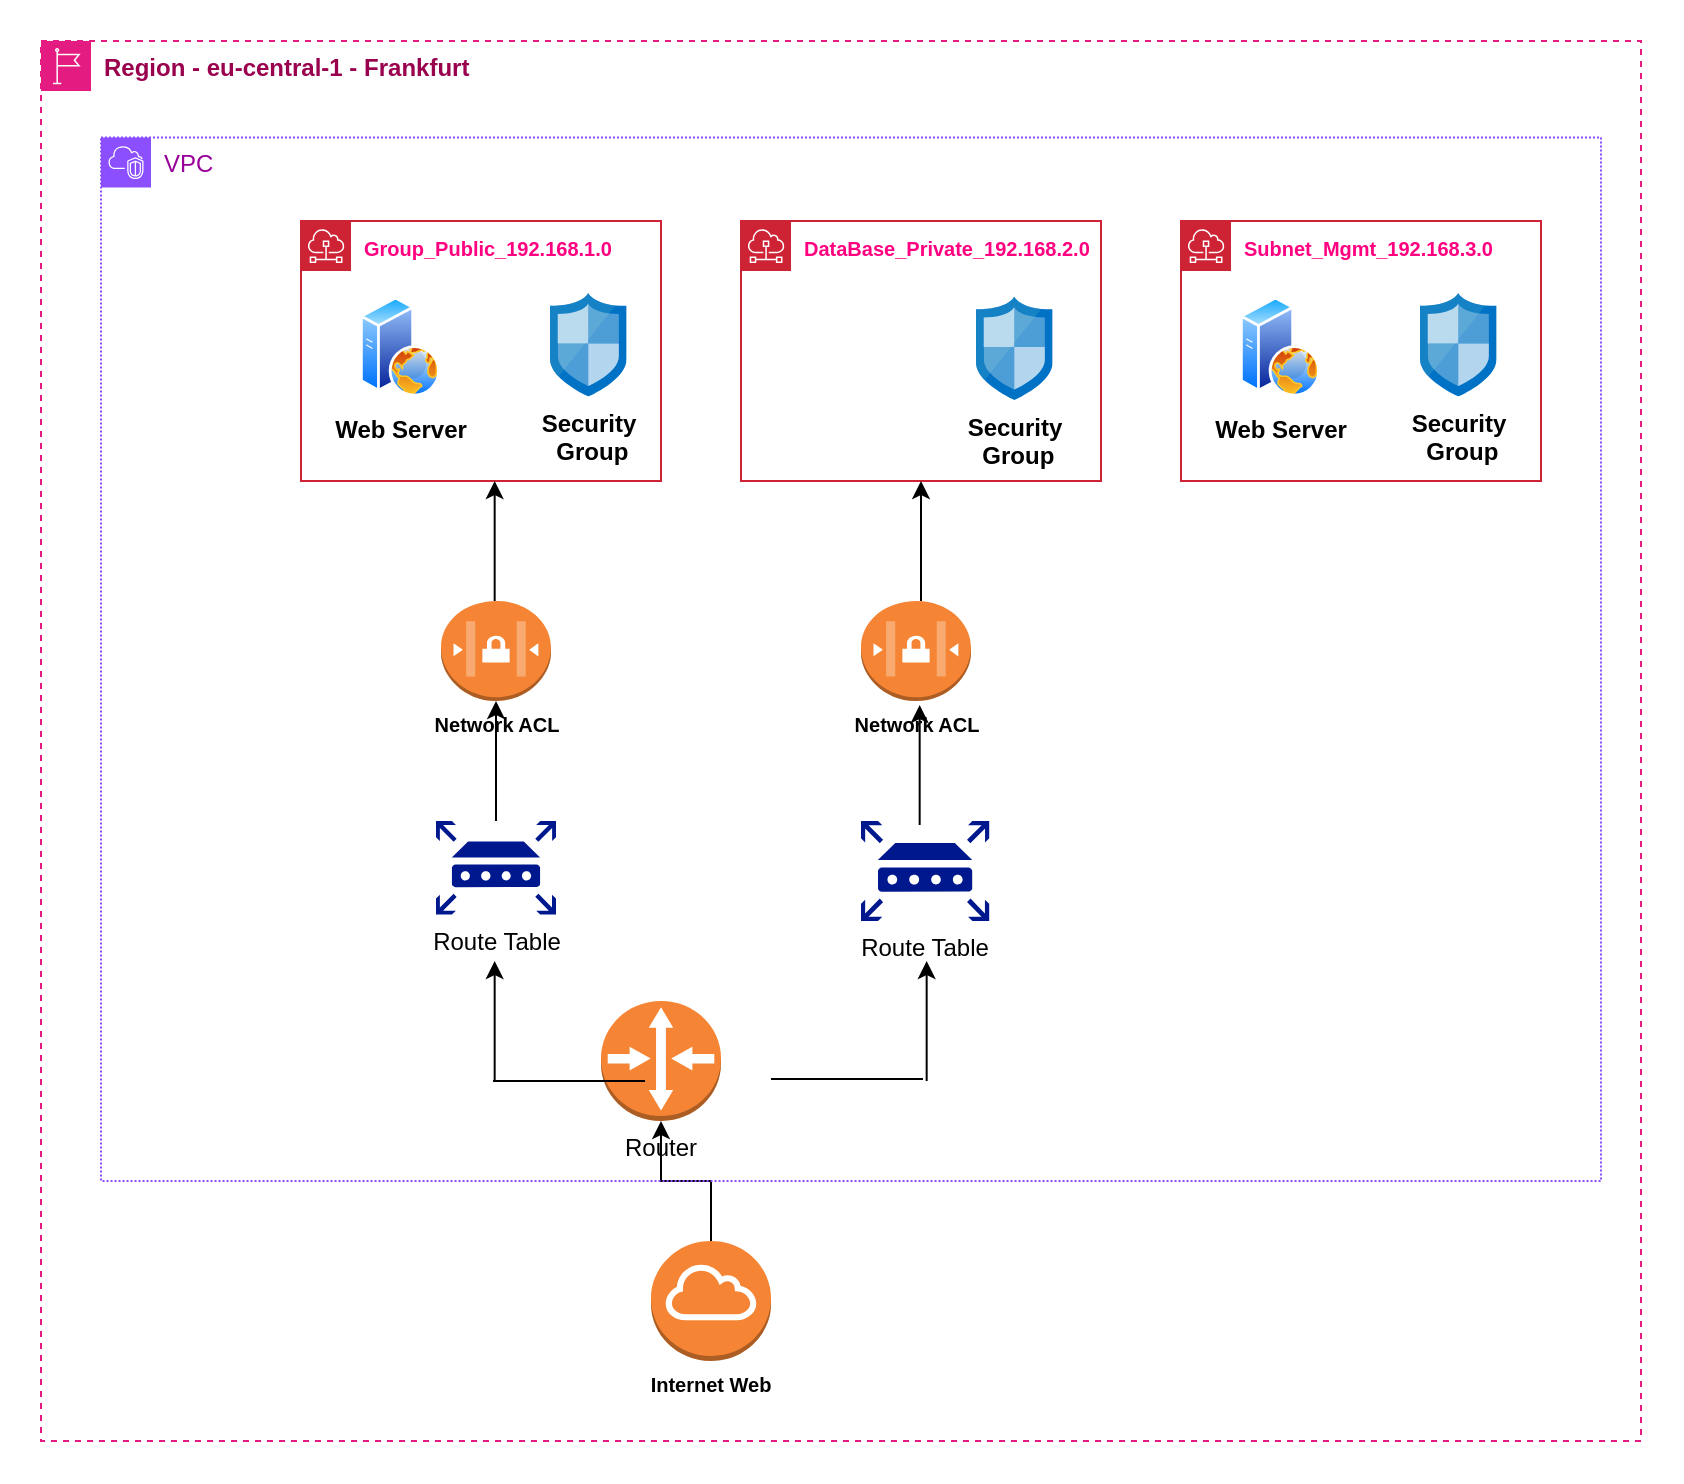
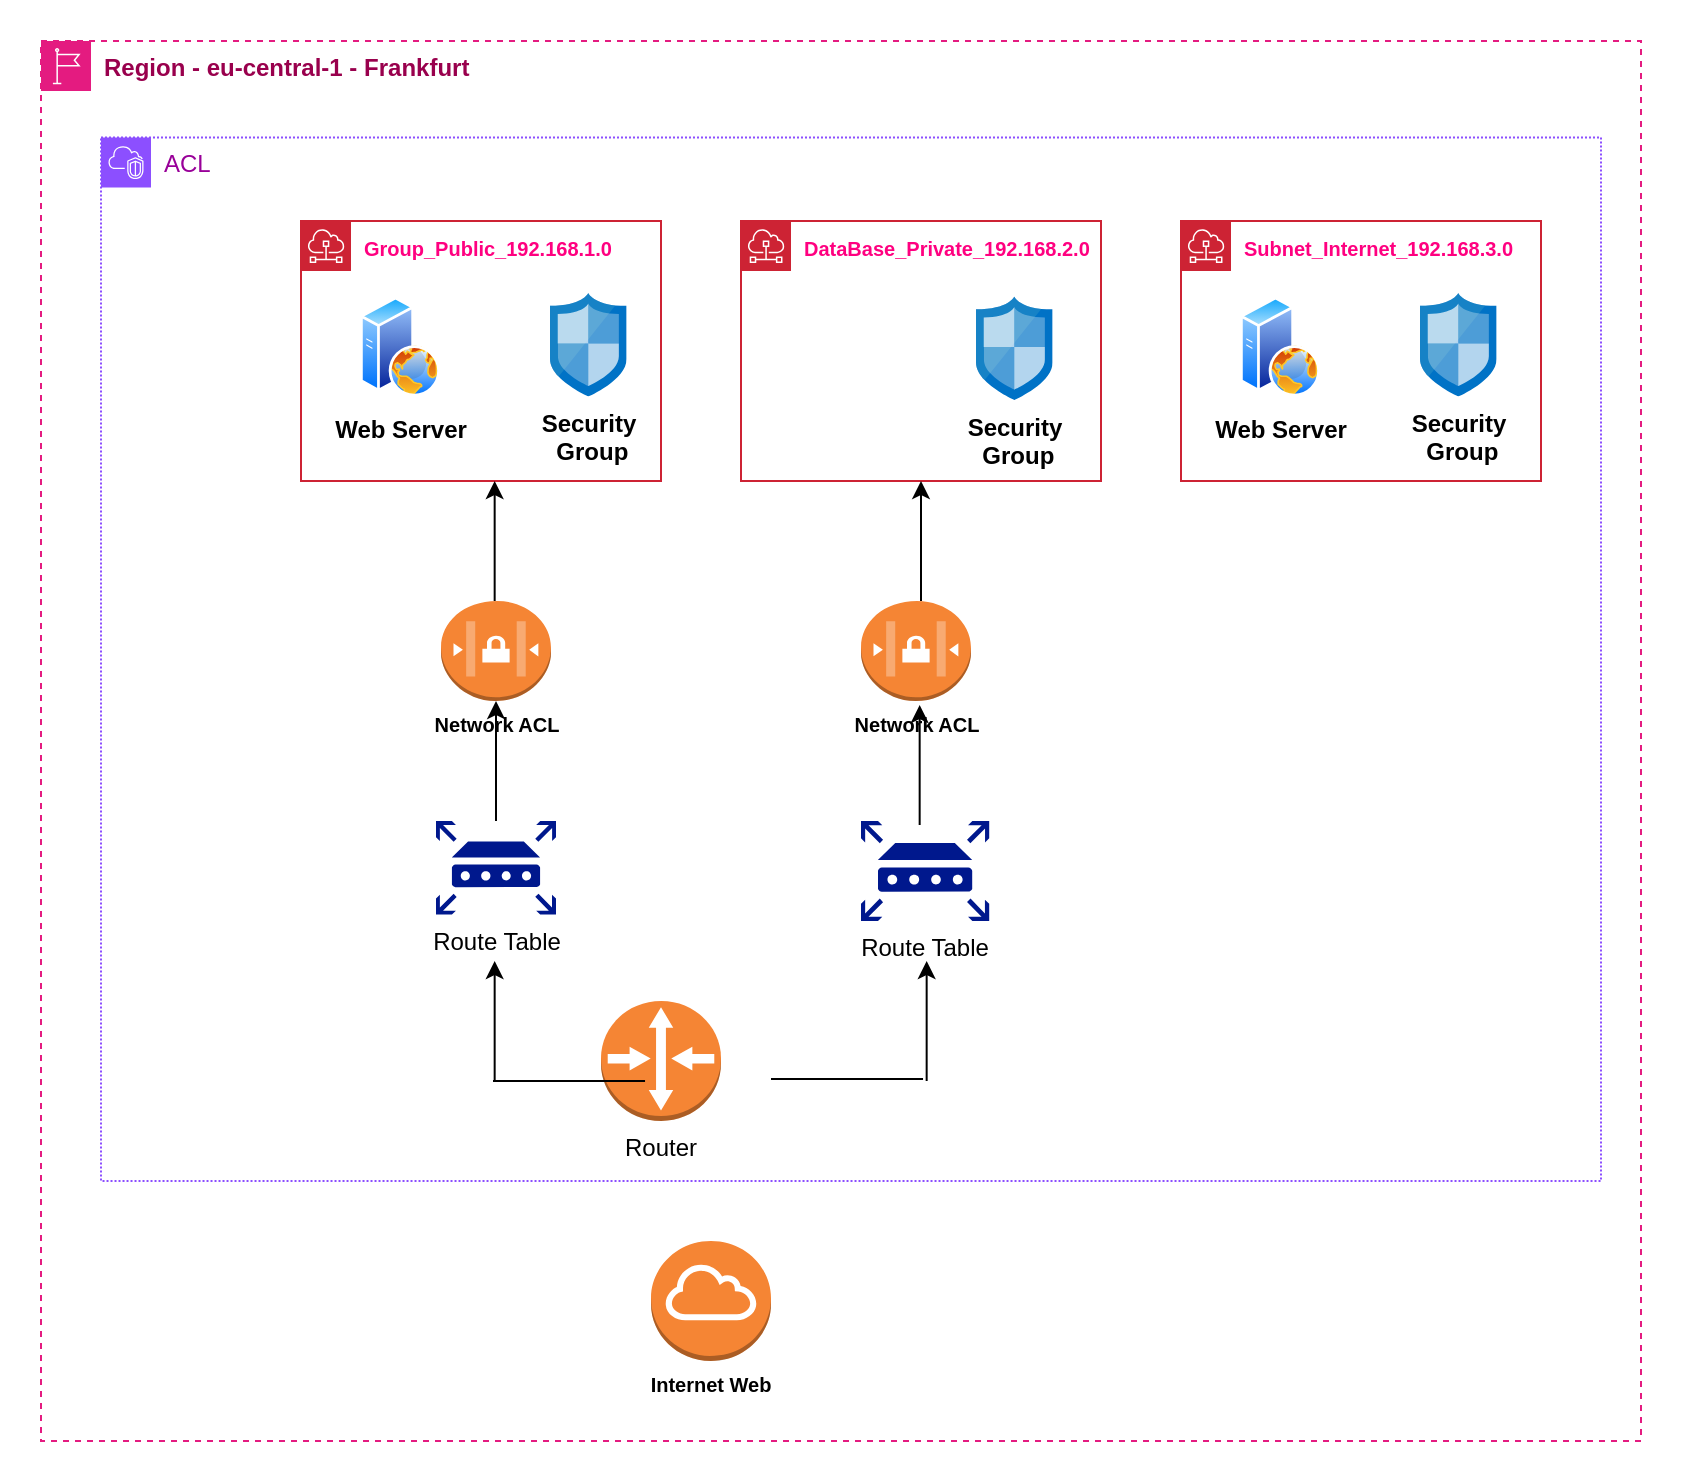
(185, 165) -> (185, 165)
(1390, 249) -> (1393, 264)
(711, 1213) -> none
